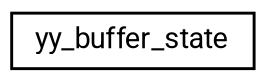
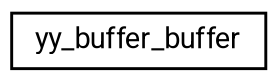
(133, 41) -> (139, 41)
